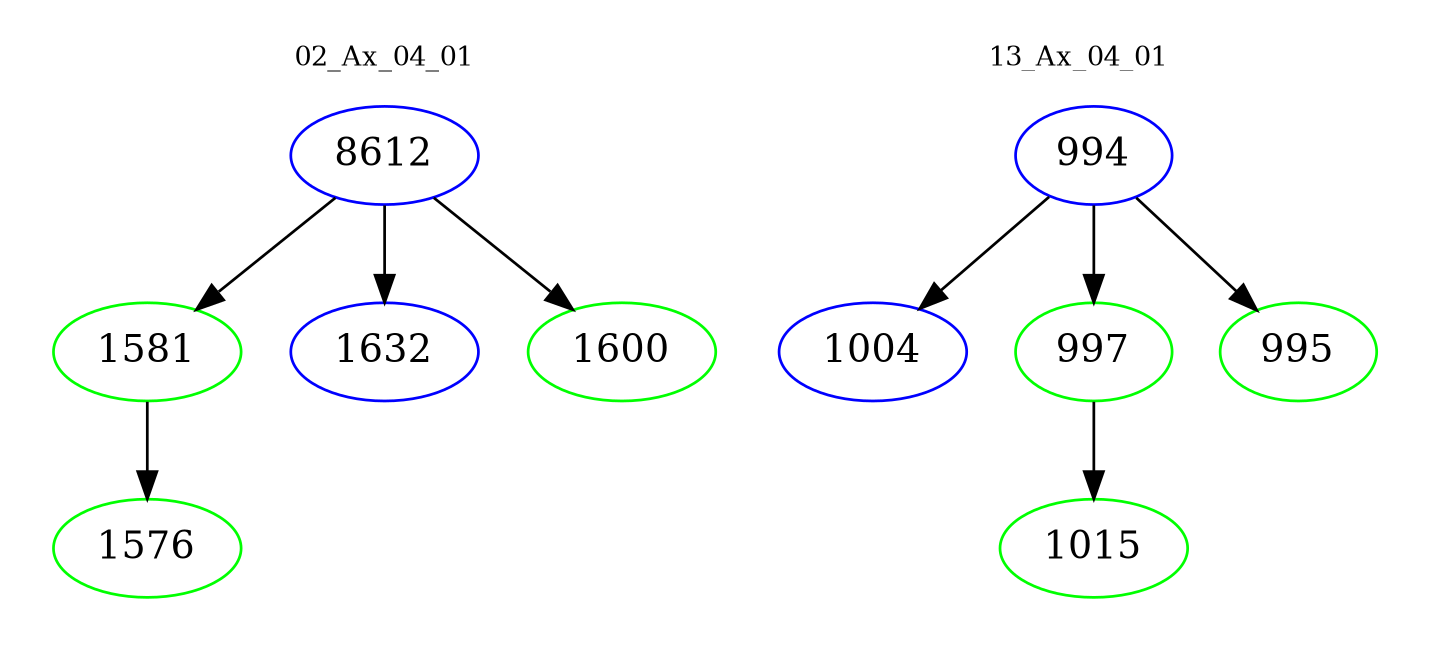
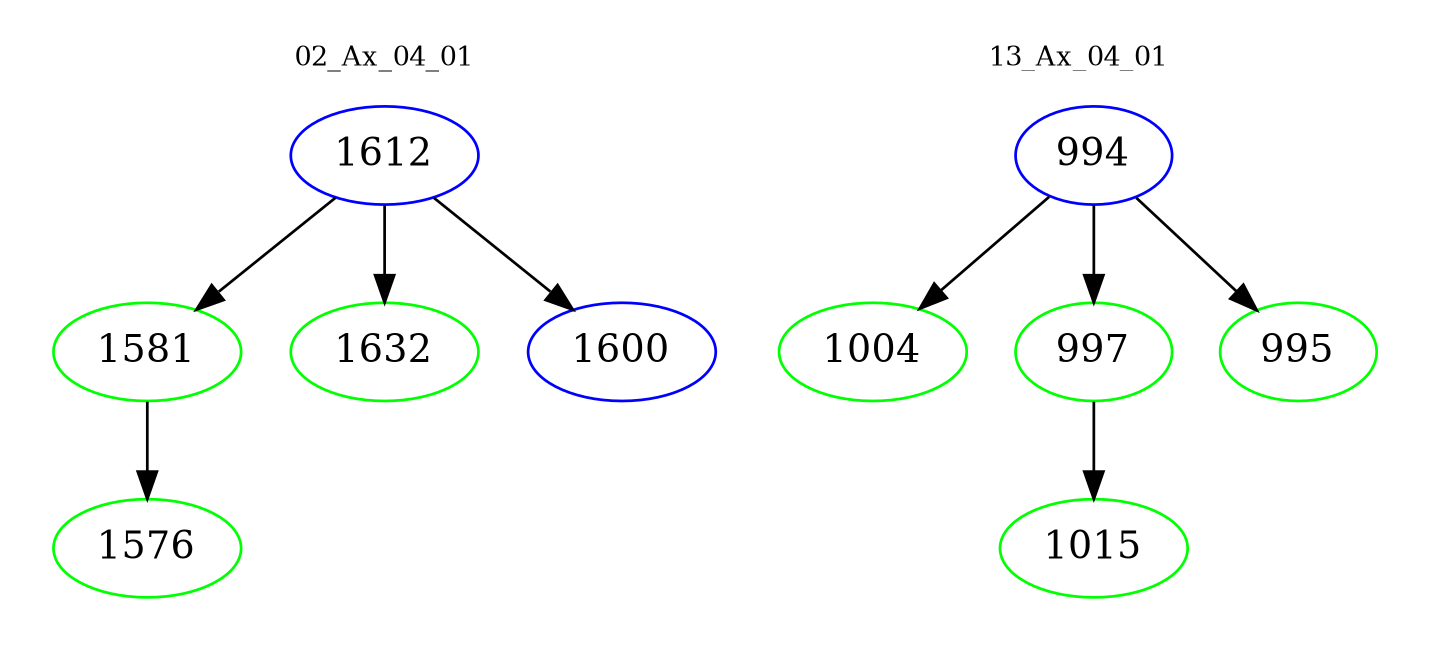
(385, 155) -> (385, 155)
(385, 352) -> (385, 352)
(622, 352) -> (622, 352)
(873, 352) -> (873, 352)
